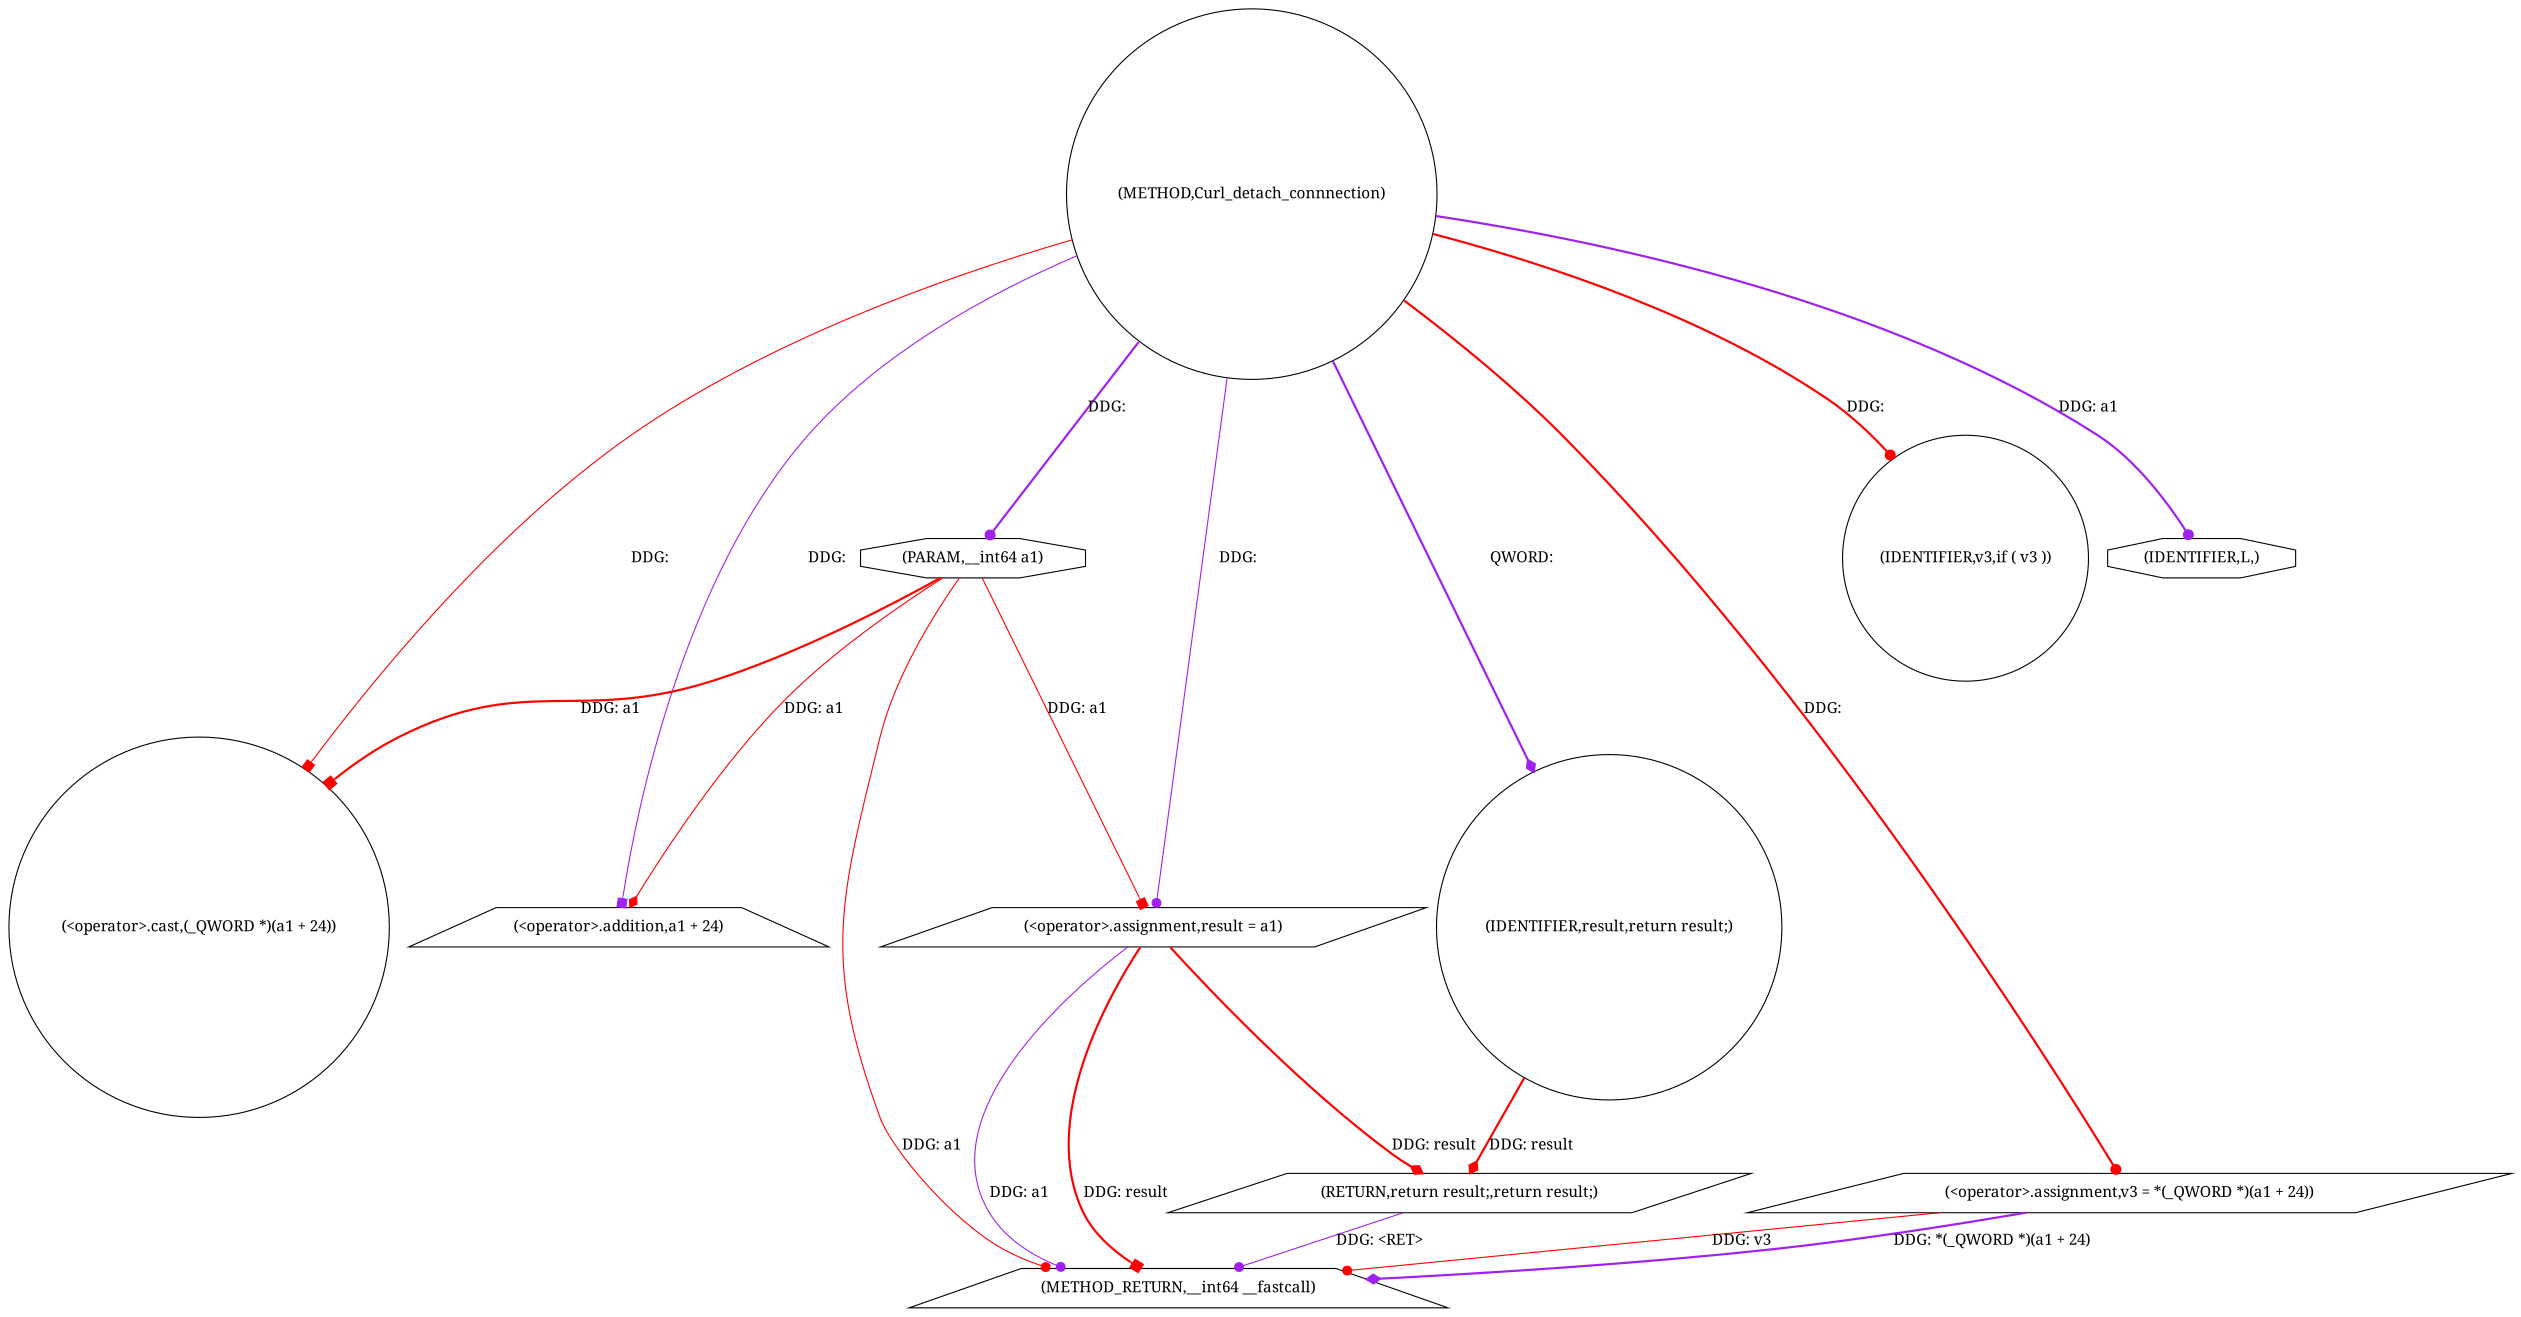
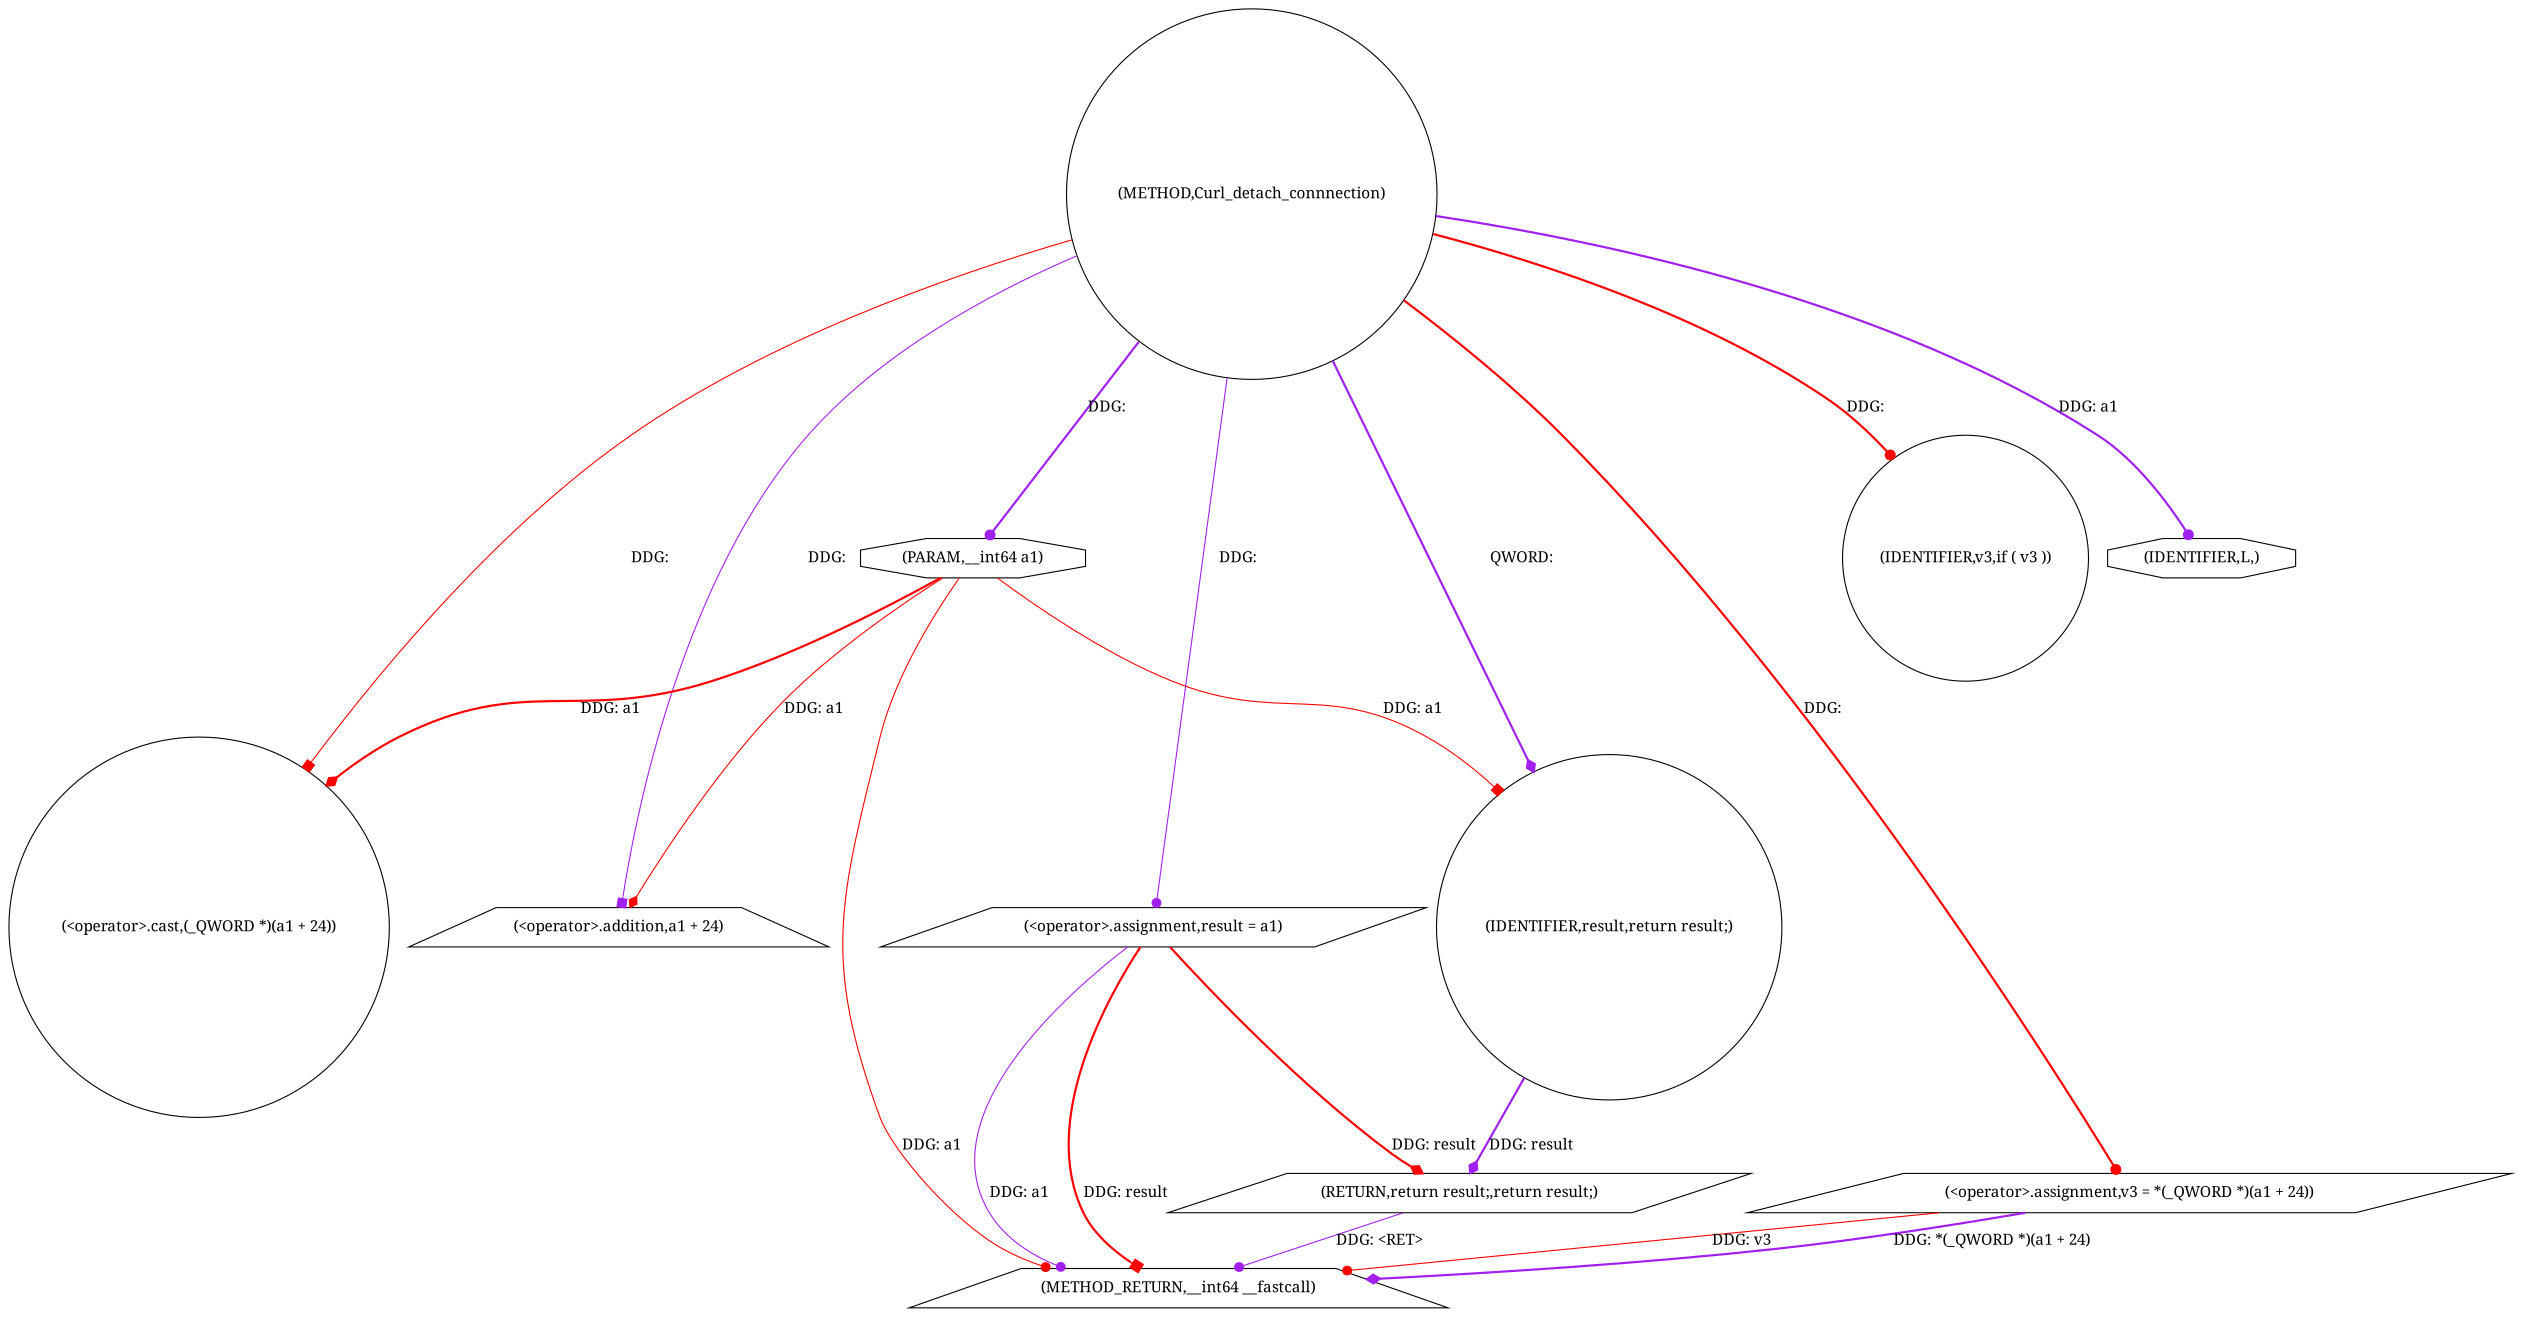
(641, 697) -> (641, 697)
(1061, 738) -> (1240, 700)
(1500, 1120) -> (1500, 1120)
